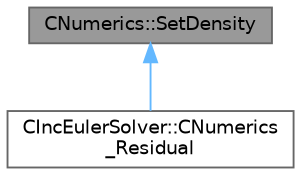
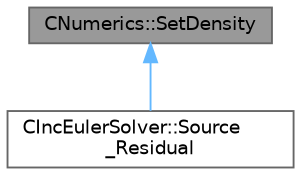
(151, 139) -> (151, 139)
